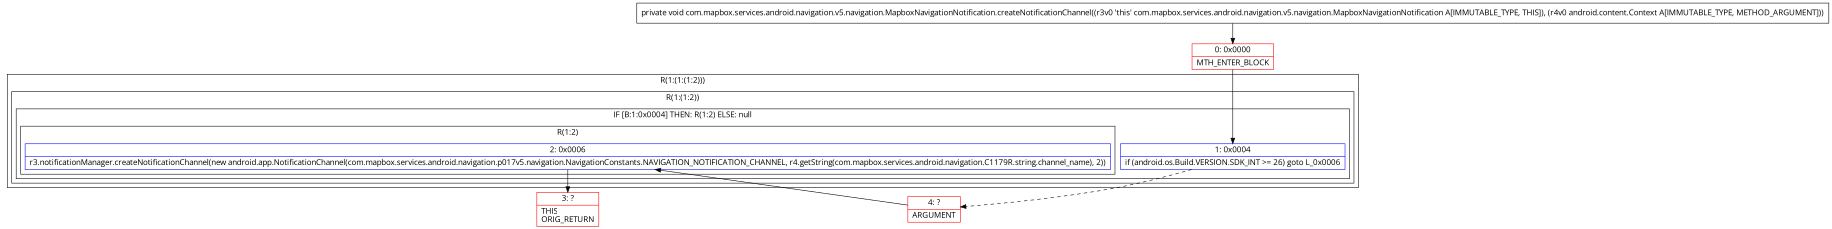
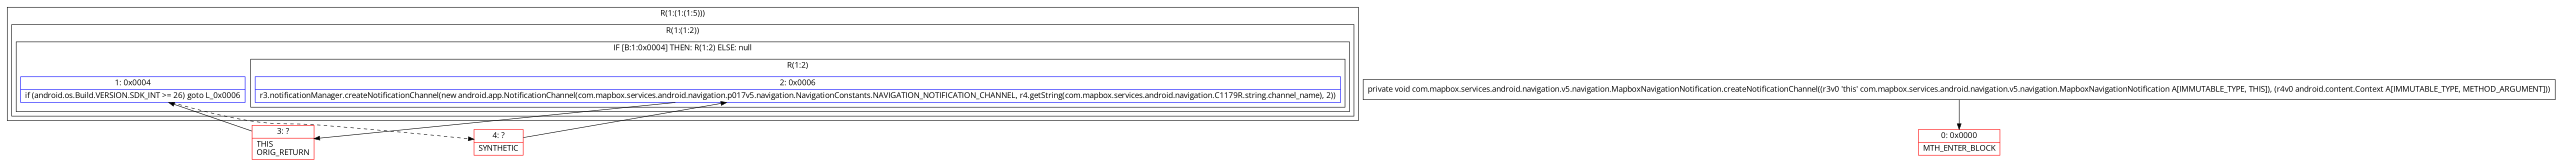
(683, 81) -> (683, 14)
(1233, 104) -> (232, 124)
(934, 216) -> (499, 149)
